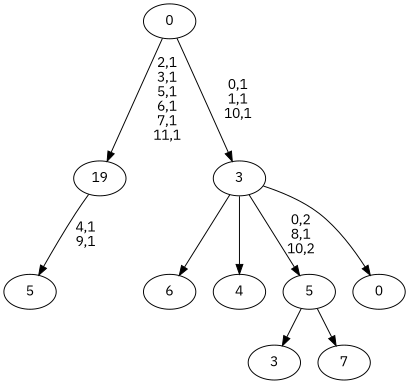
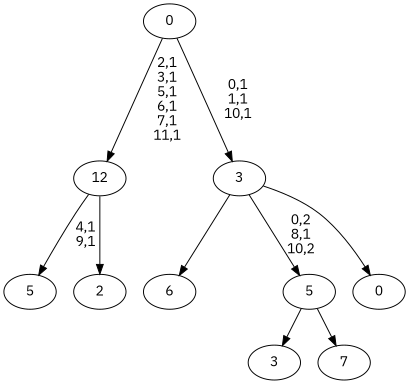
(100, 178) -> (100, 178)
none -> (100, 292)
(239, 292) -> none
